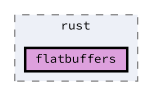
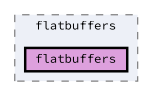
(76, 26) -> (76, 26)
